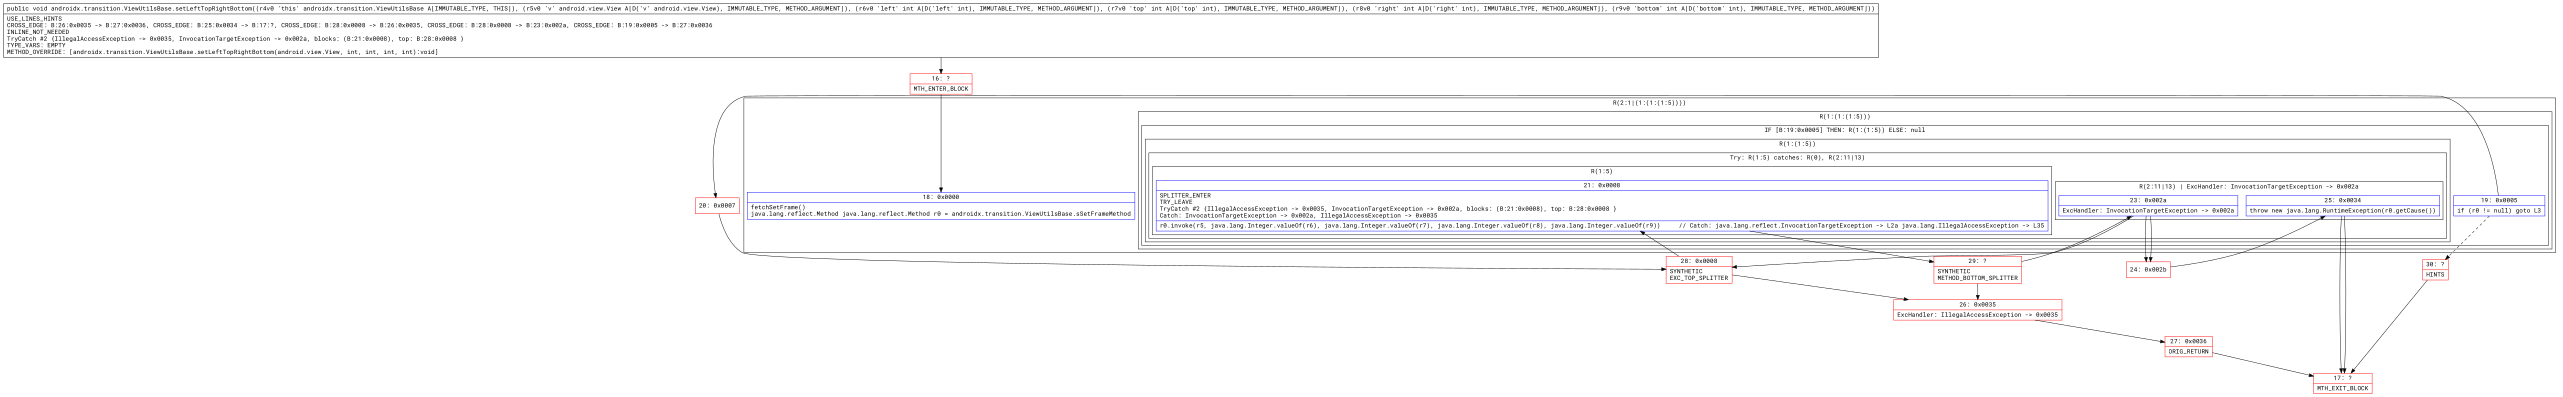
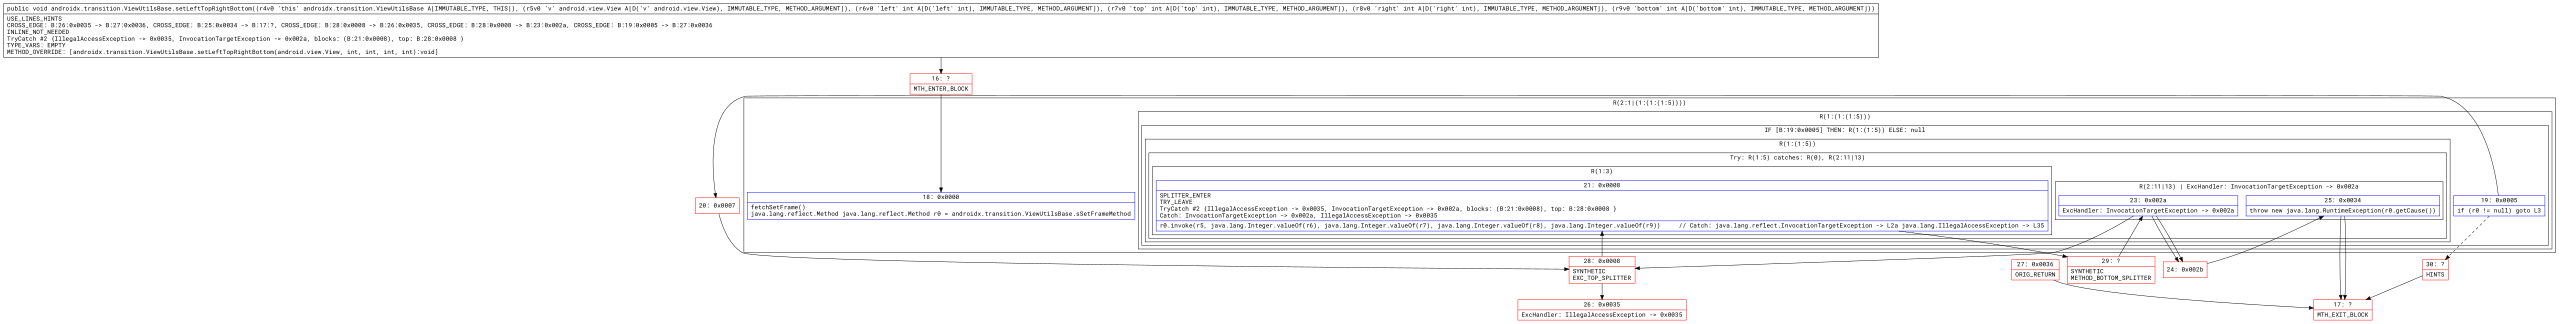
(1602, 172) -> (1602, 172)
(1978, 289) -> none
(2098, 331) -> none
